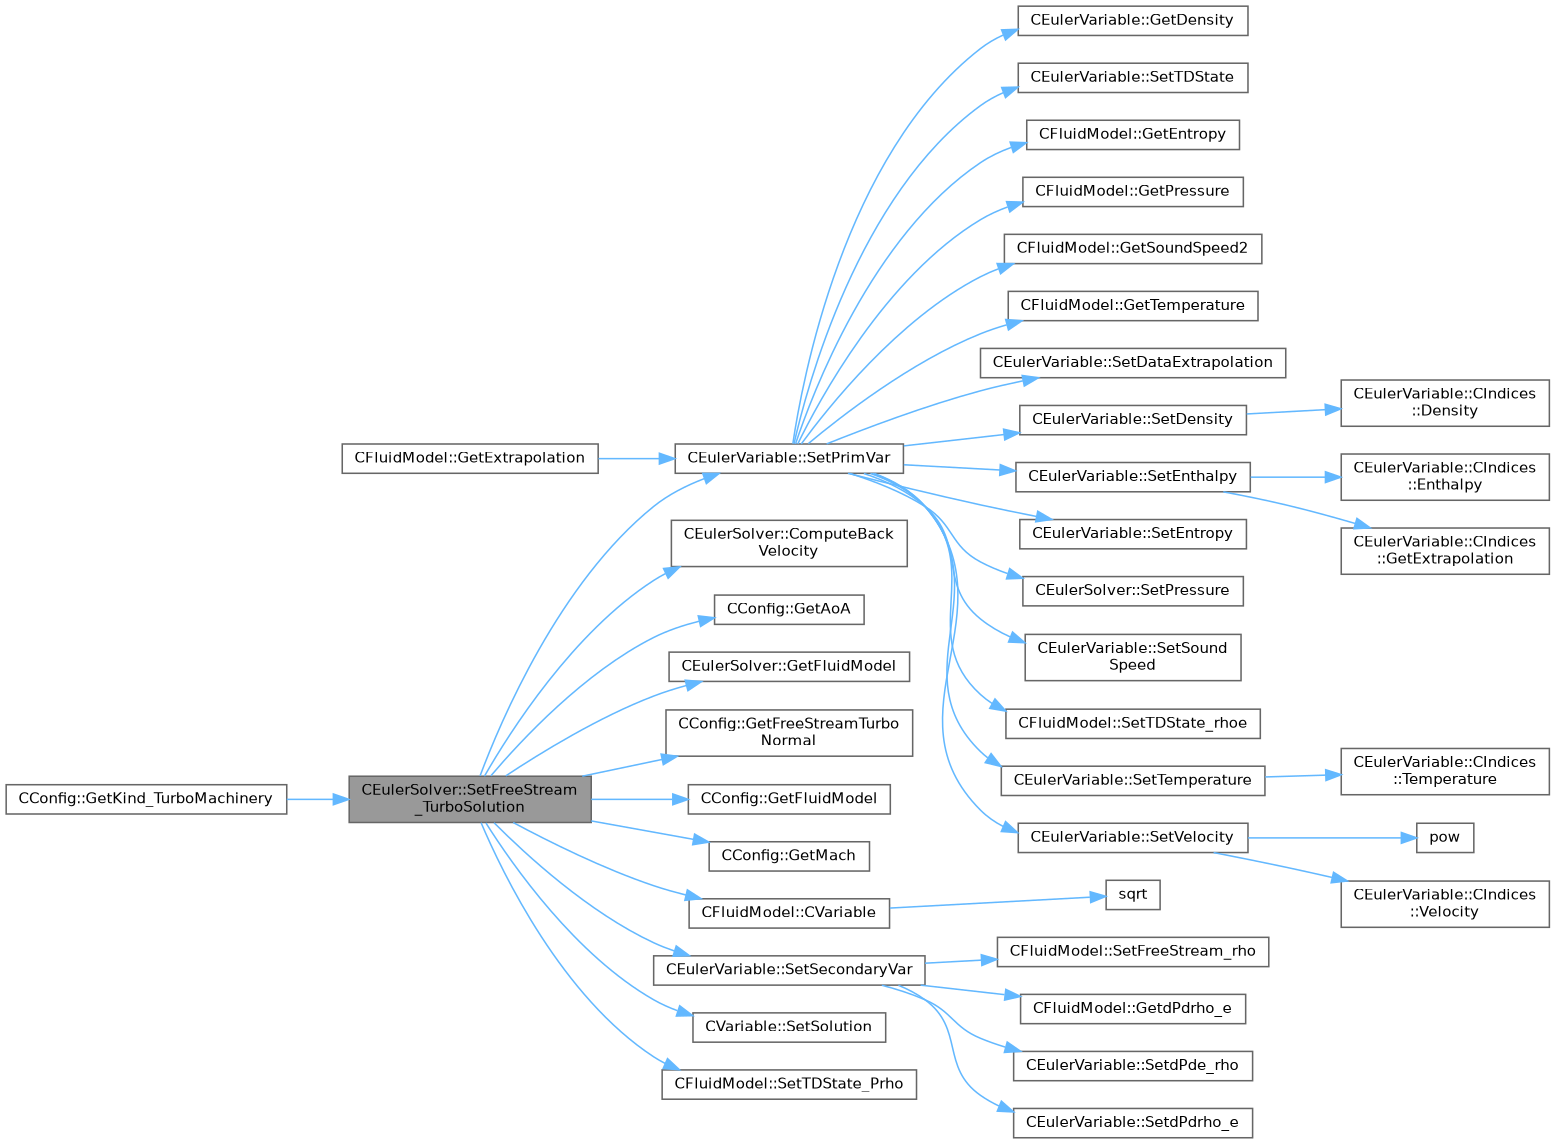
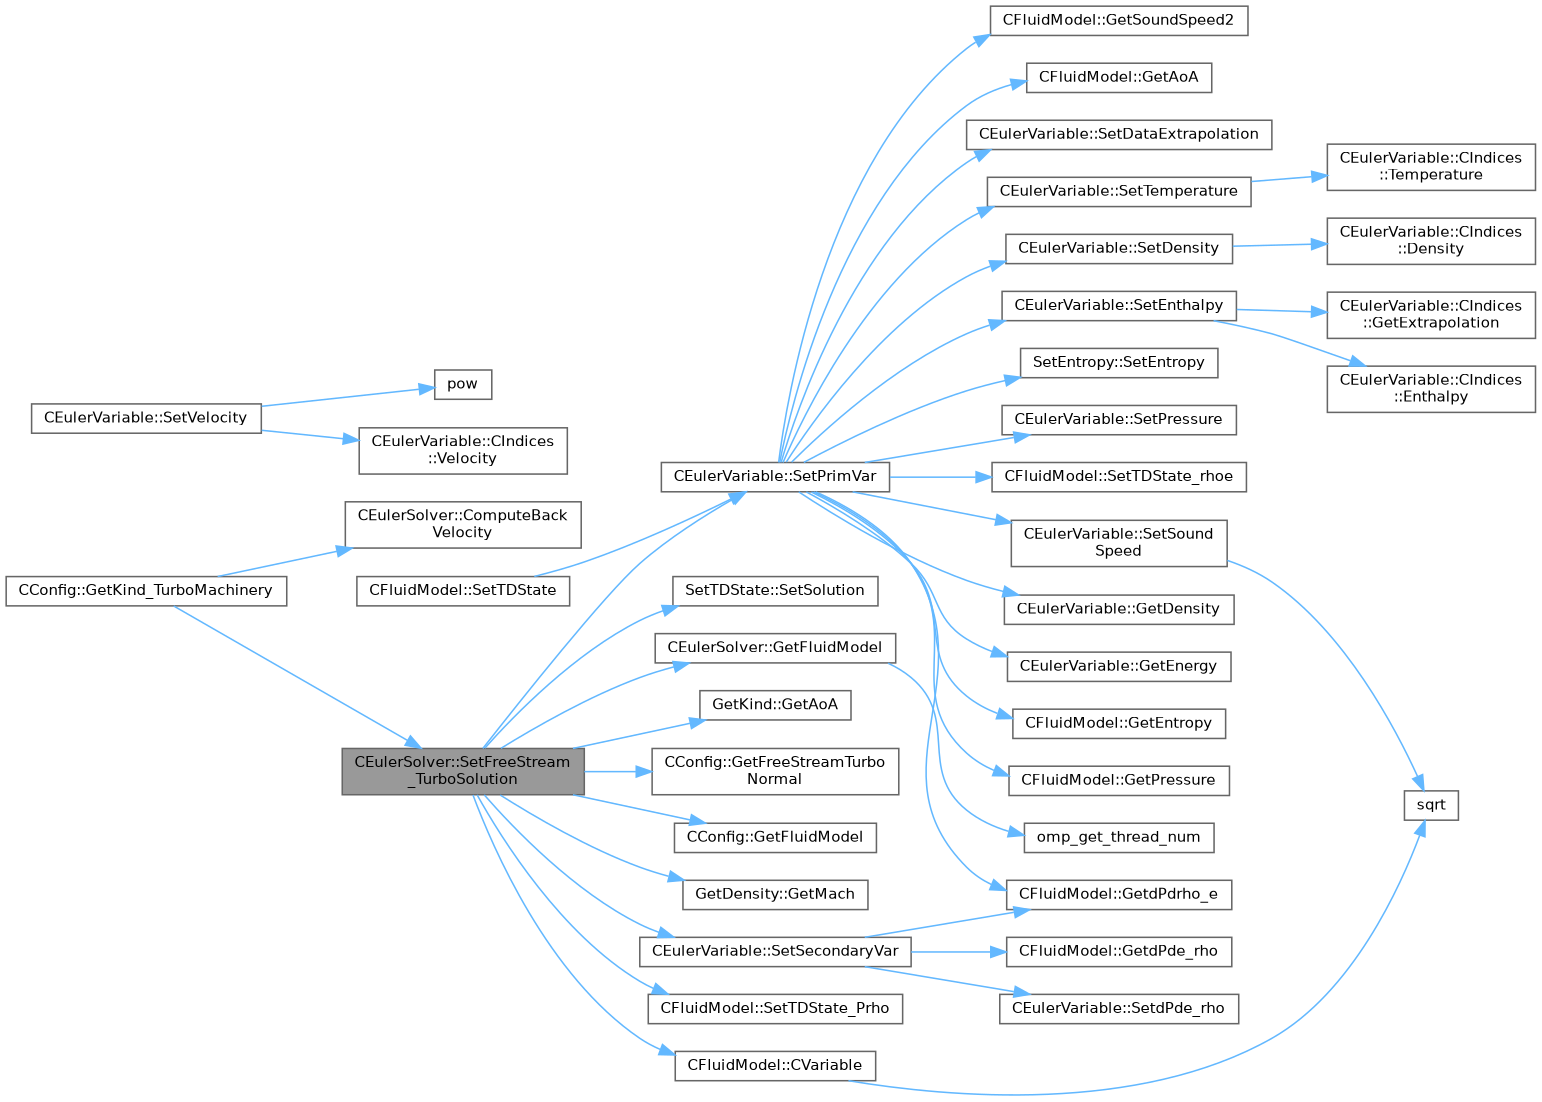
(1133, 78) -> (1119, 667)
(1133, 306) -> (1119, 78)
(470, 459) -> (463, 591)
(1133, 534) -> (1119, 363)
(1133, 591) -> (1119, 420)
(789, 610) -> (775, 705)
none -> (1342, 650)
(563, 664) -> (277, 564)
(944, 714) -> (928, 743)
none -> (1119, 838)
(789, 856) -> (775, 895)
(1133, 952) -> (1119, 952)
(789, 1028) -> (775, 591)
(1133, 1123) -> none
